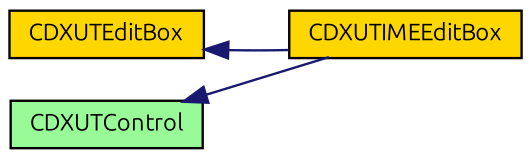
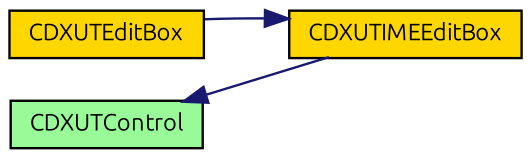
(258, 50) -> (235, 19)
